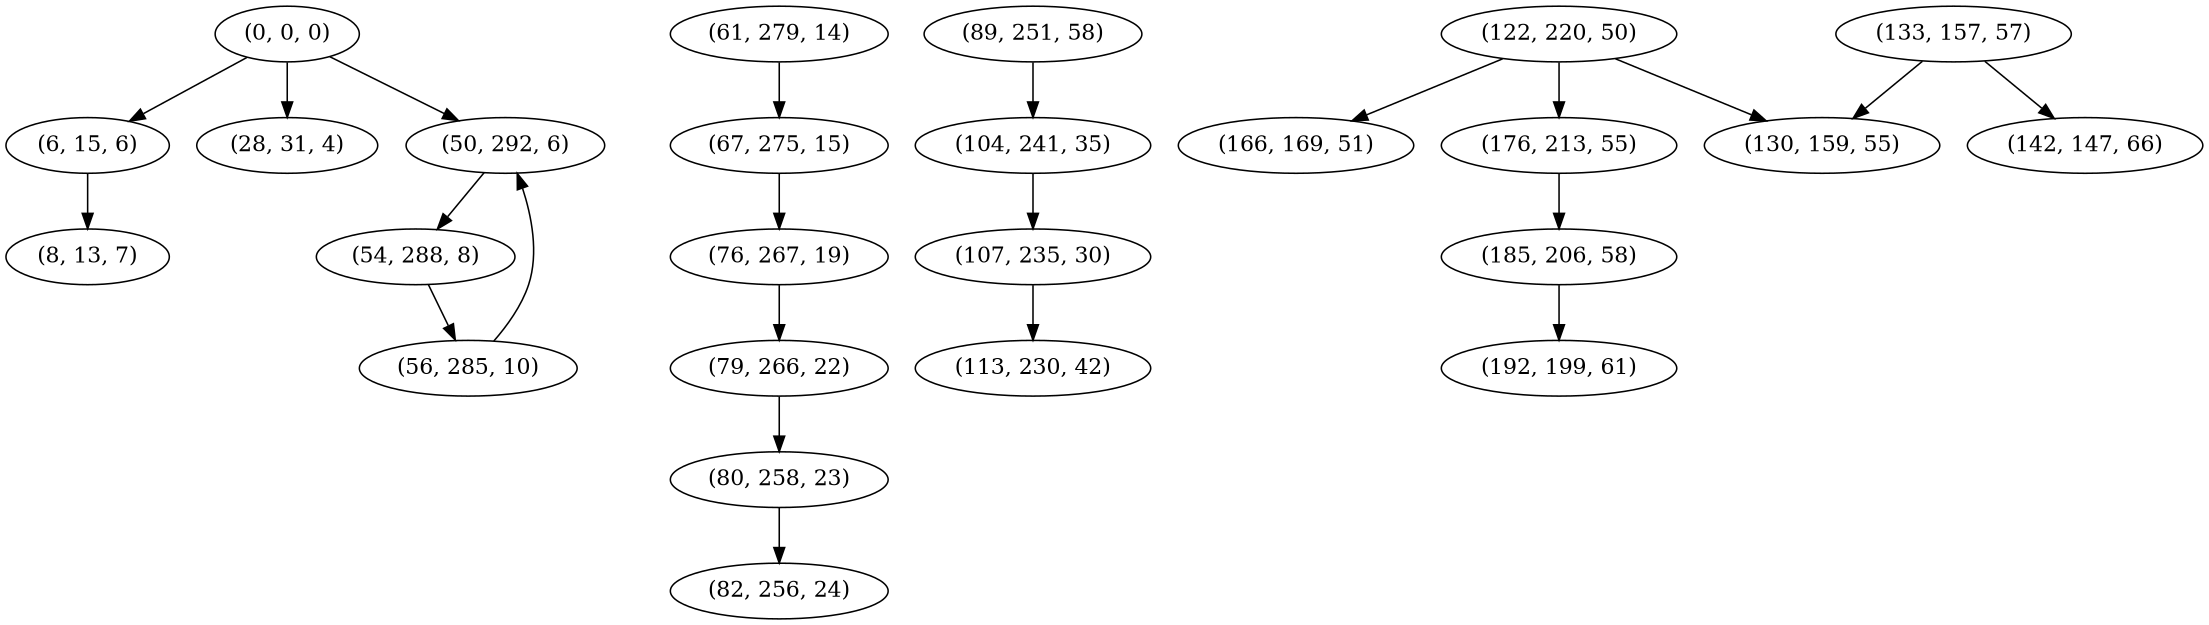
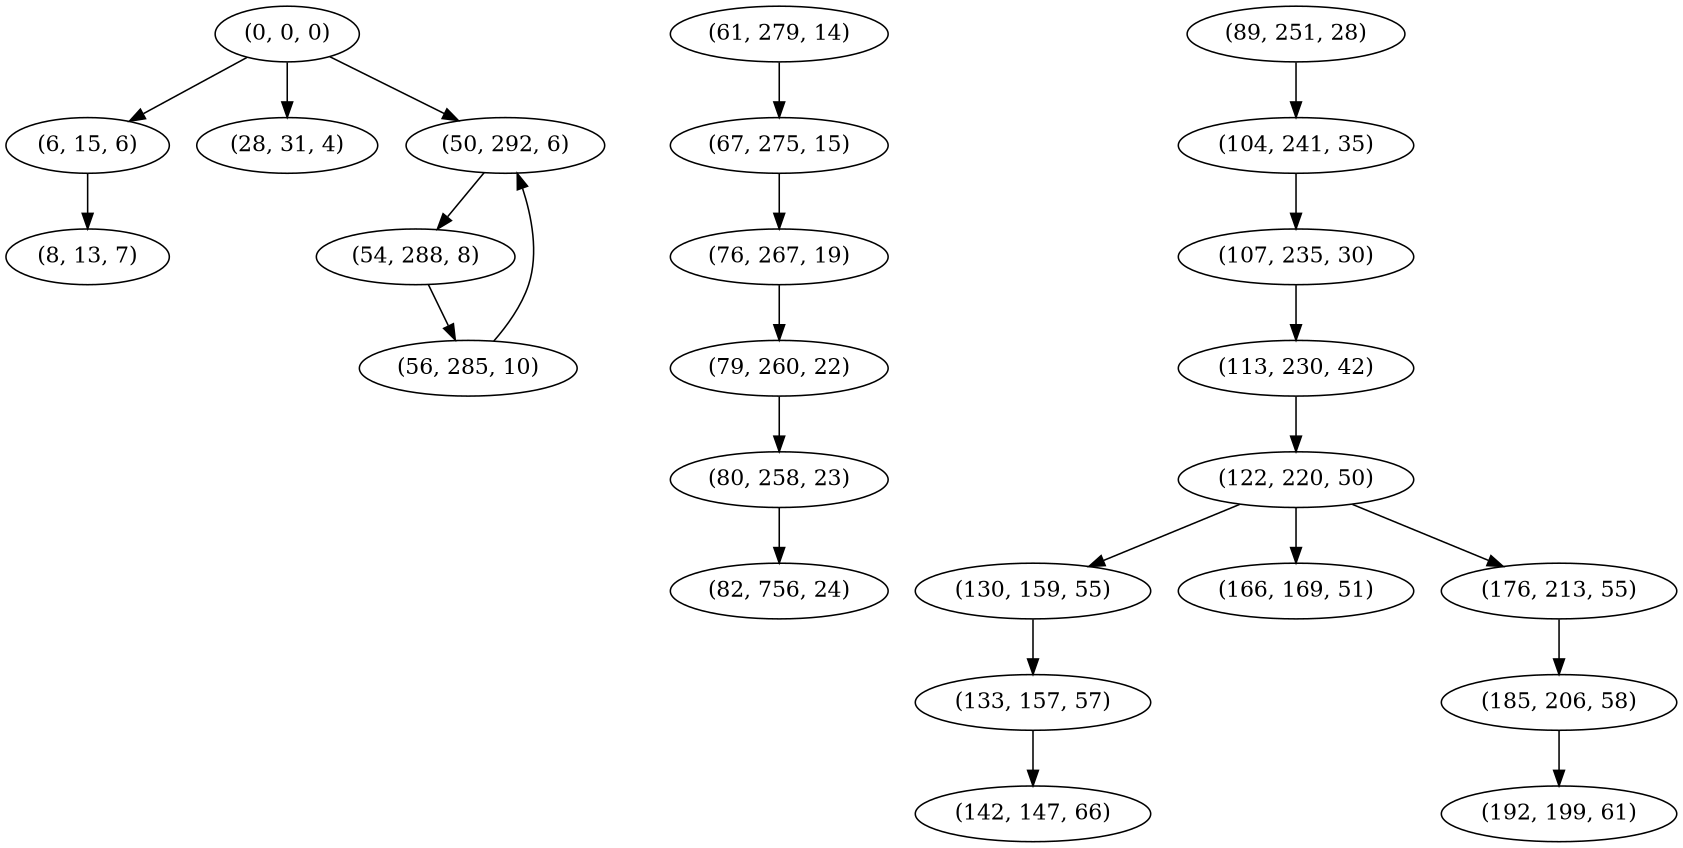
(1033, 34) -> (1296, 34)
(1894, 85) -> (1033, 639)
(779, 368) -> (779, 368)
none -> (1296, 416)
(779, 591) -> (779, 591)
